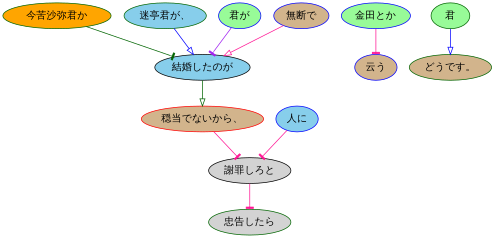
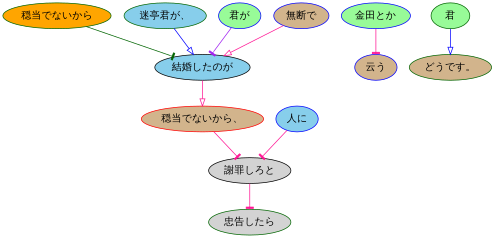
(57, 16) -> (57, 16)
(202, 90) -> (202, 90)
